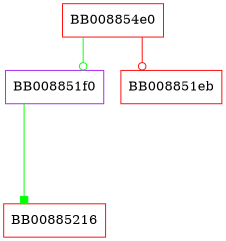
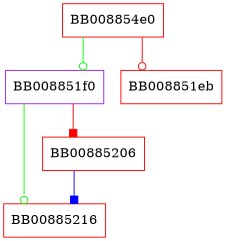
(24, 149) -> (24, 149)
none -> (94, 154)
